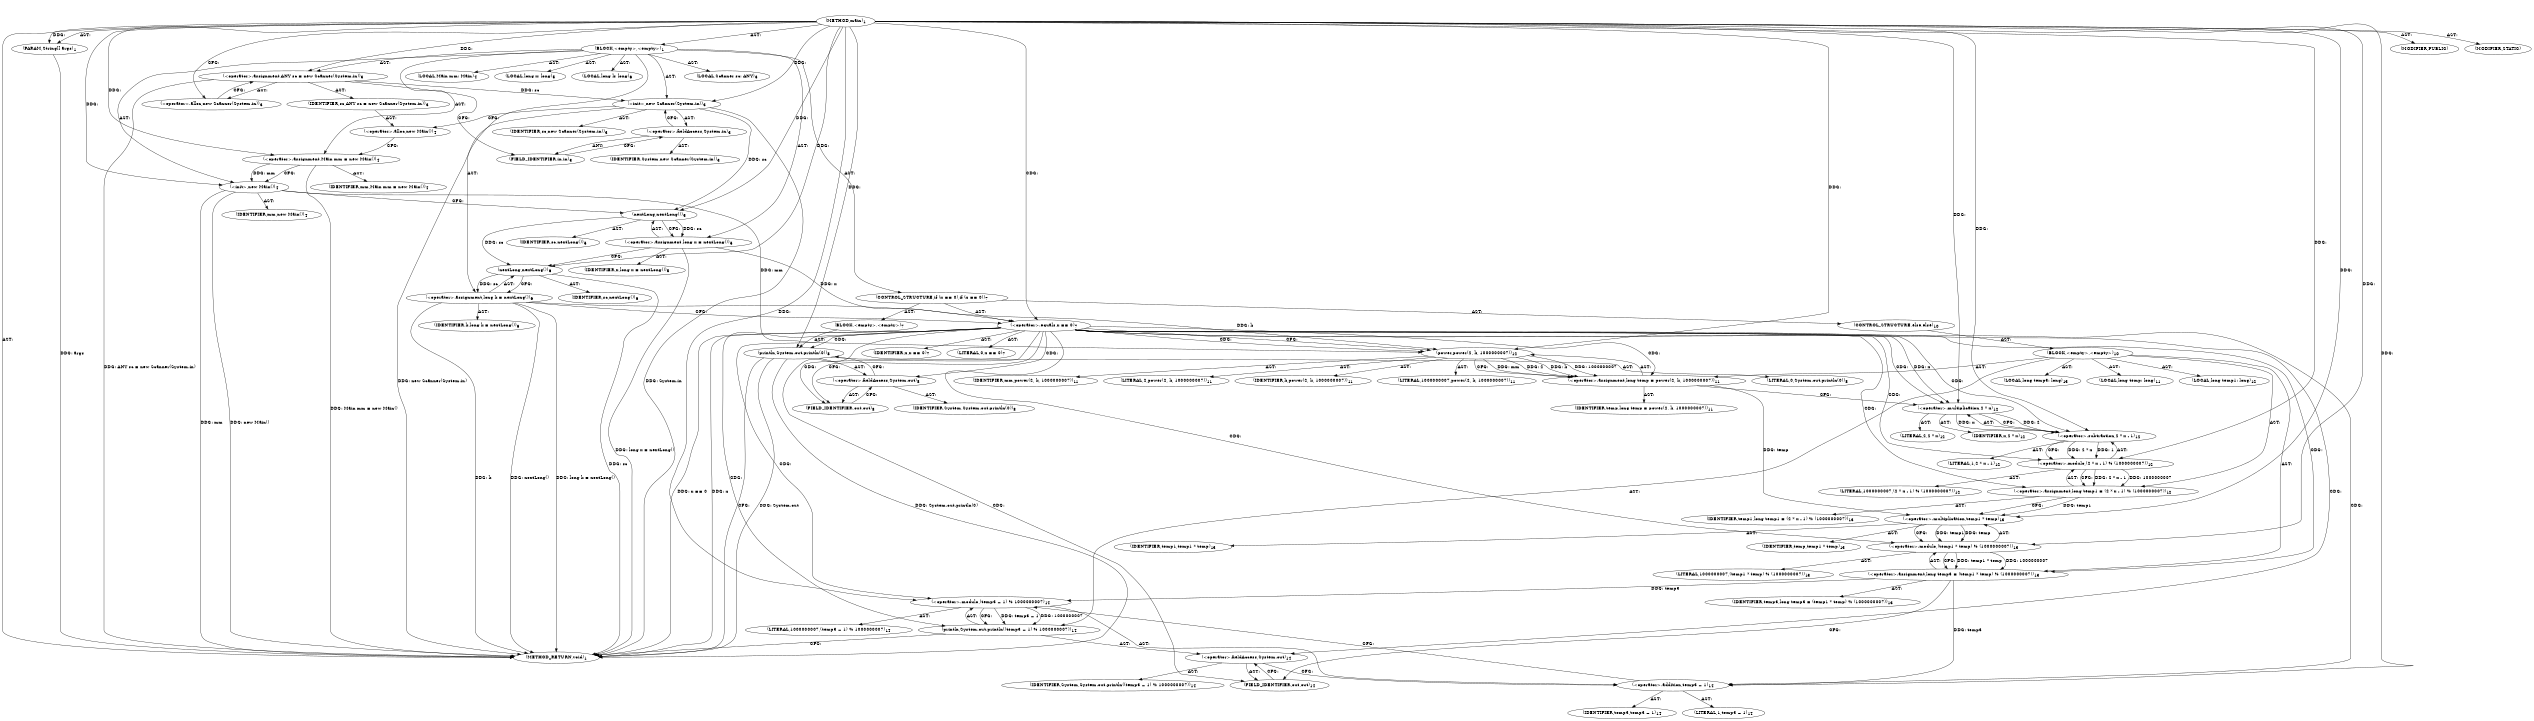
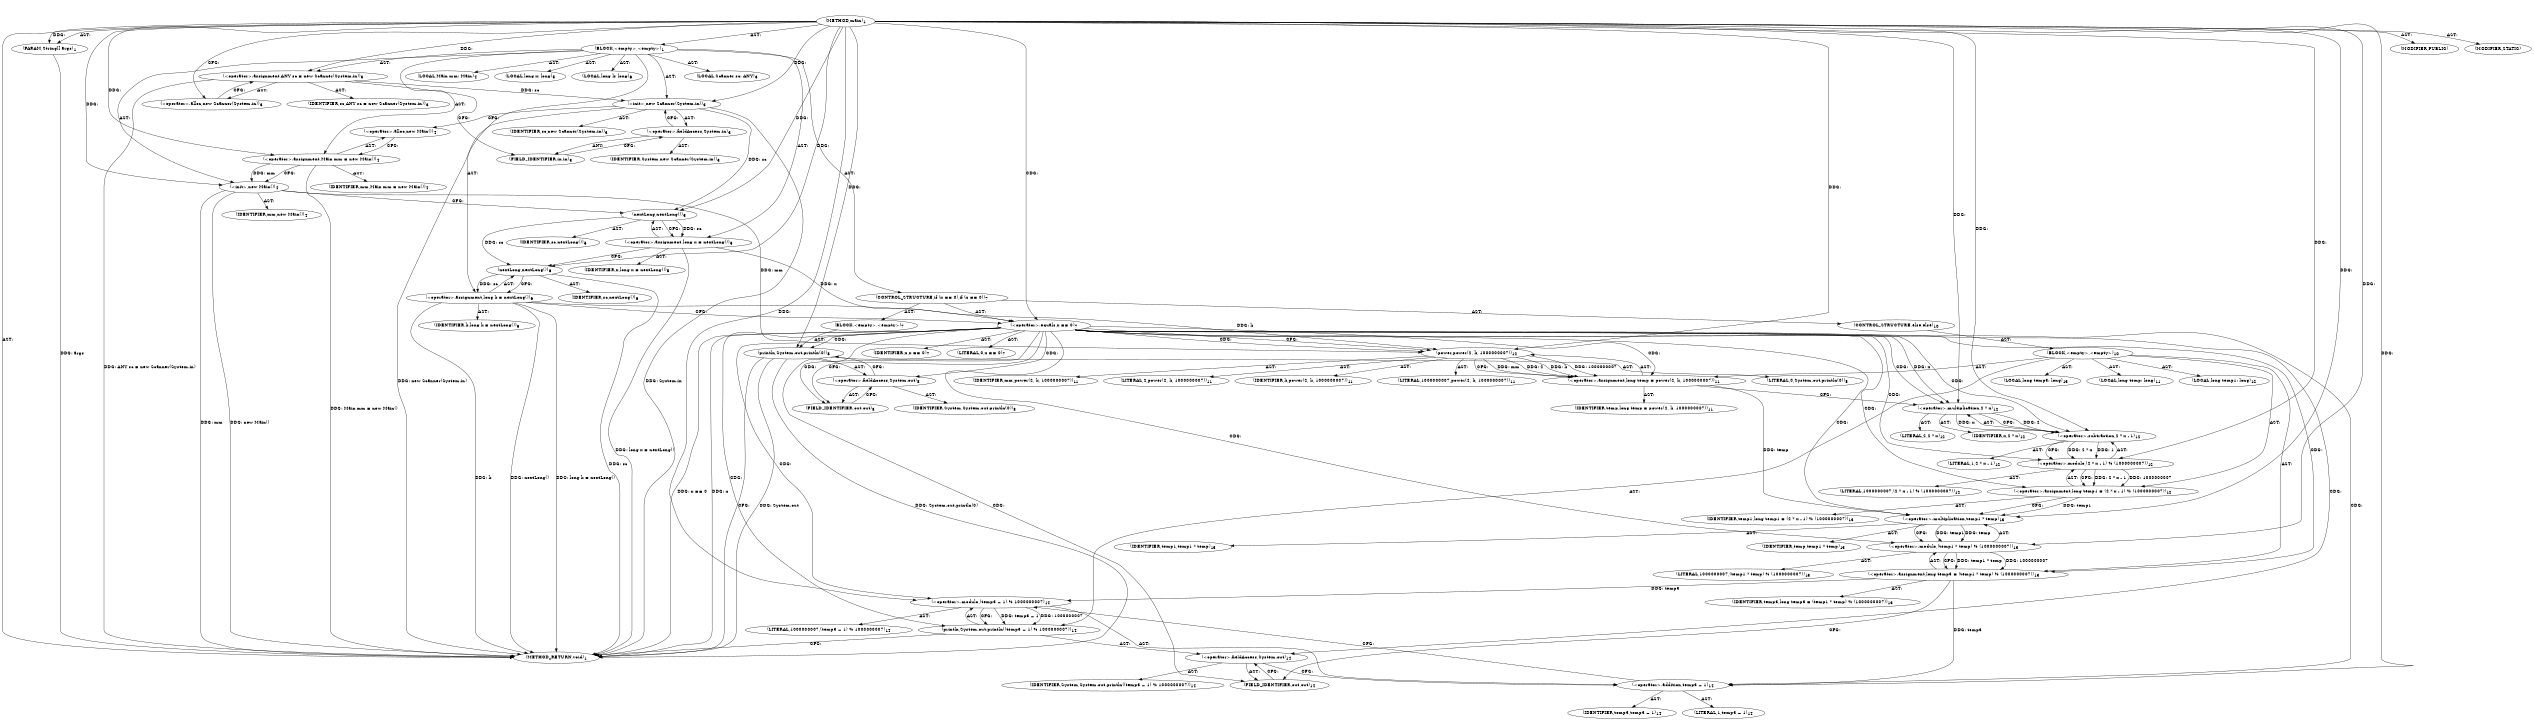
(383, 117) -> (359, 146)
none -> (1567, 340)
